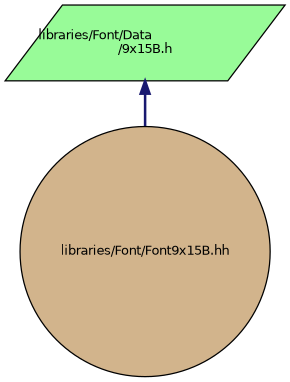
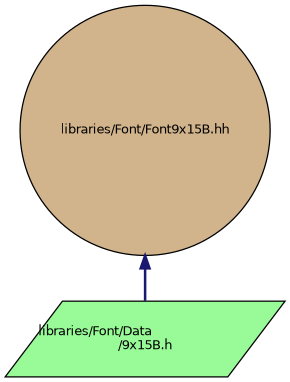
(145, 110) -> (145, 285)
